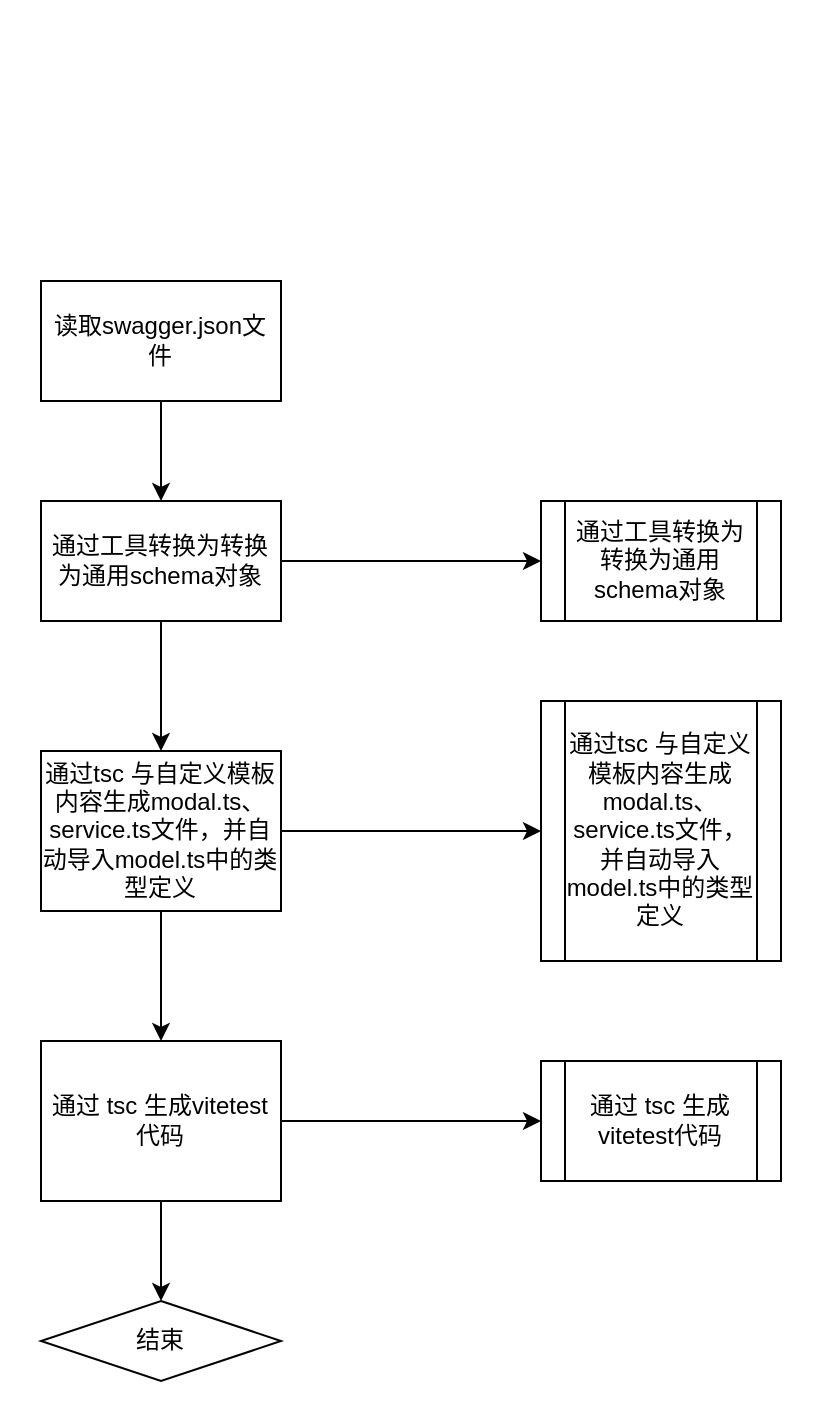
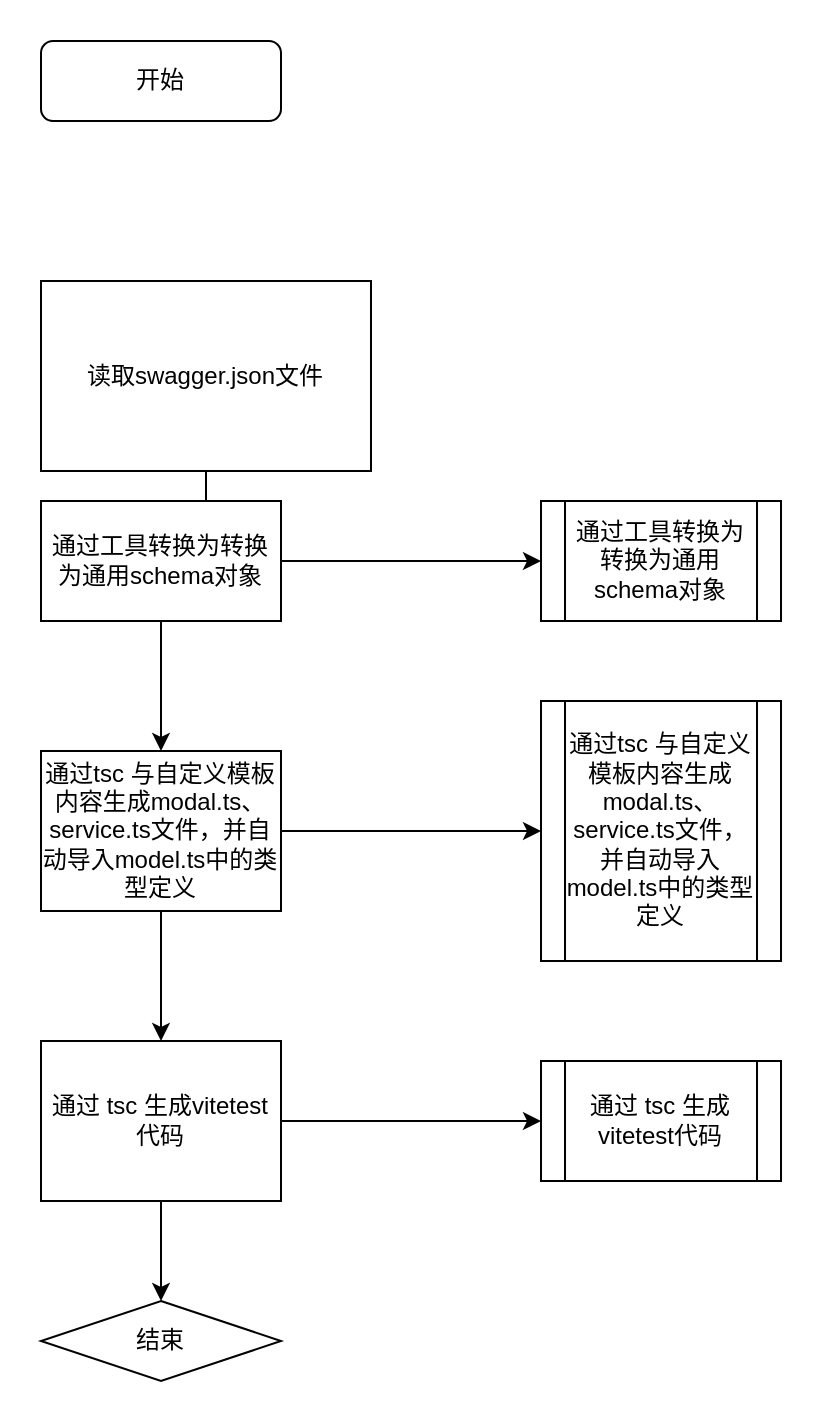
none -> (161, 81)
(161, 341) -> (206, 376)
